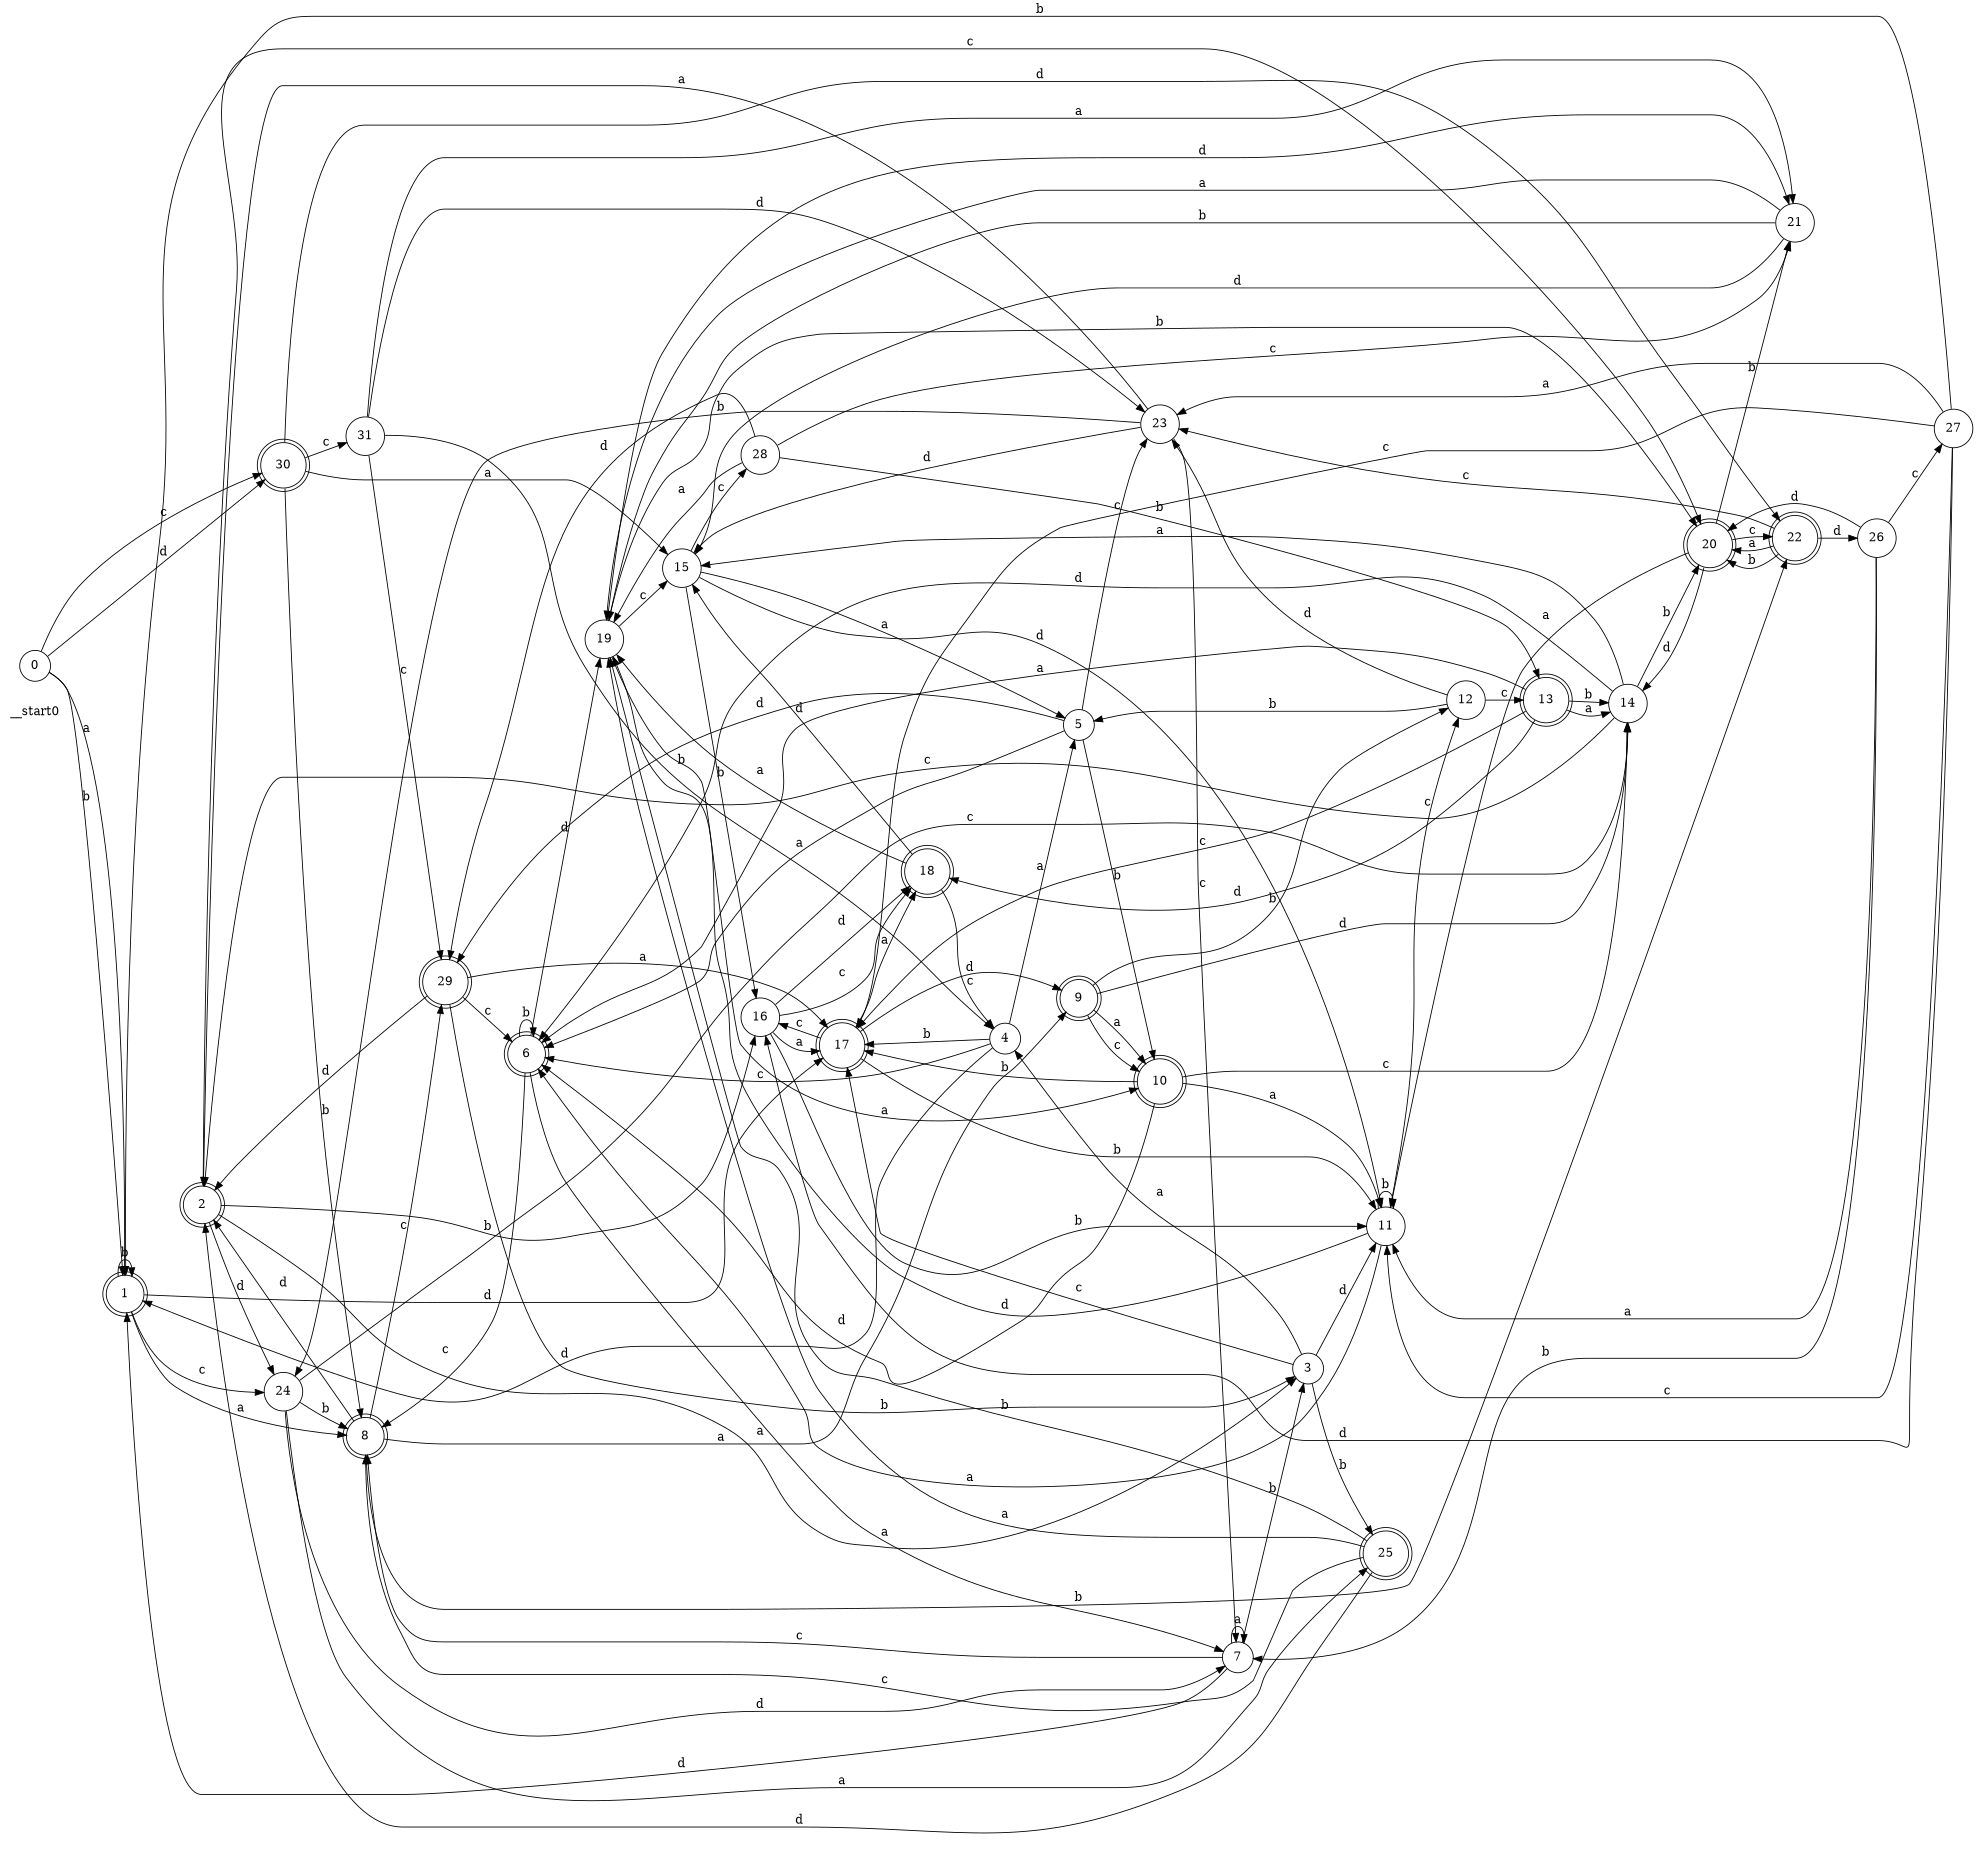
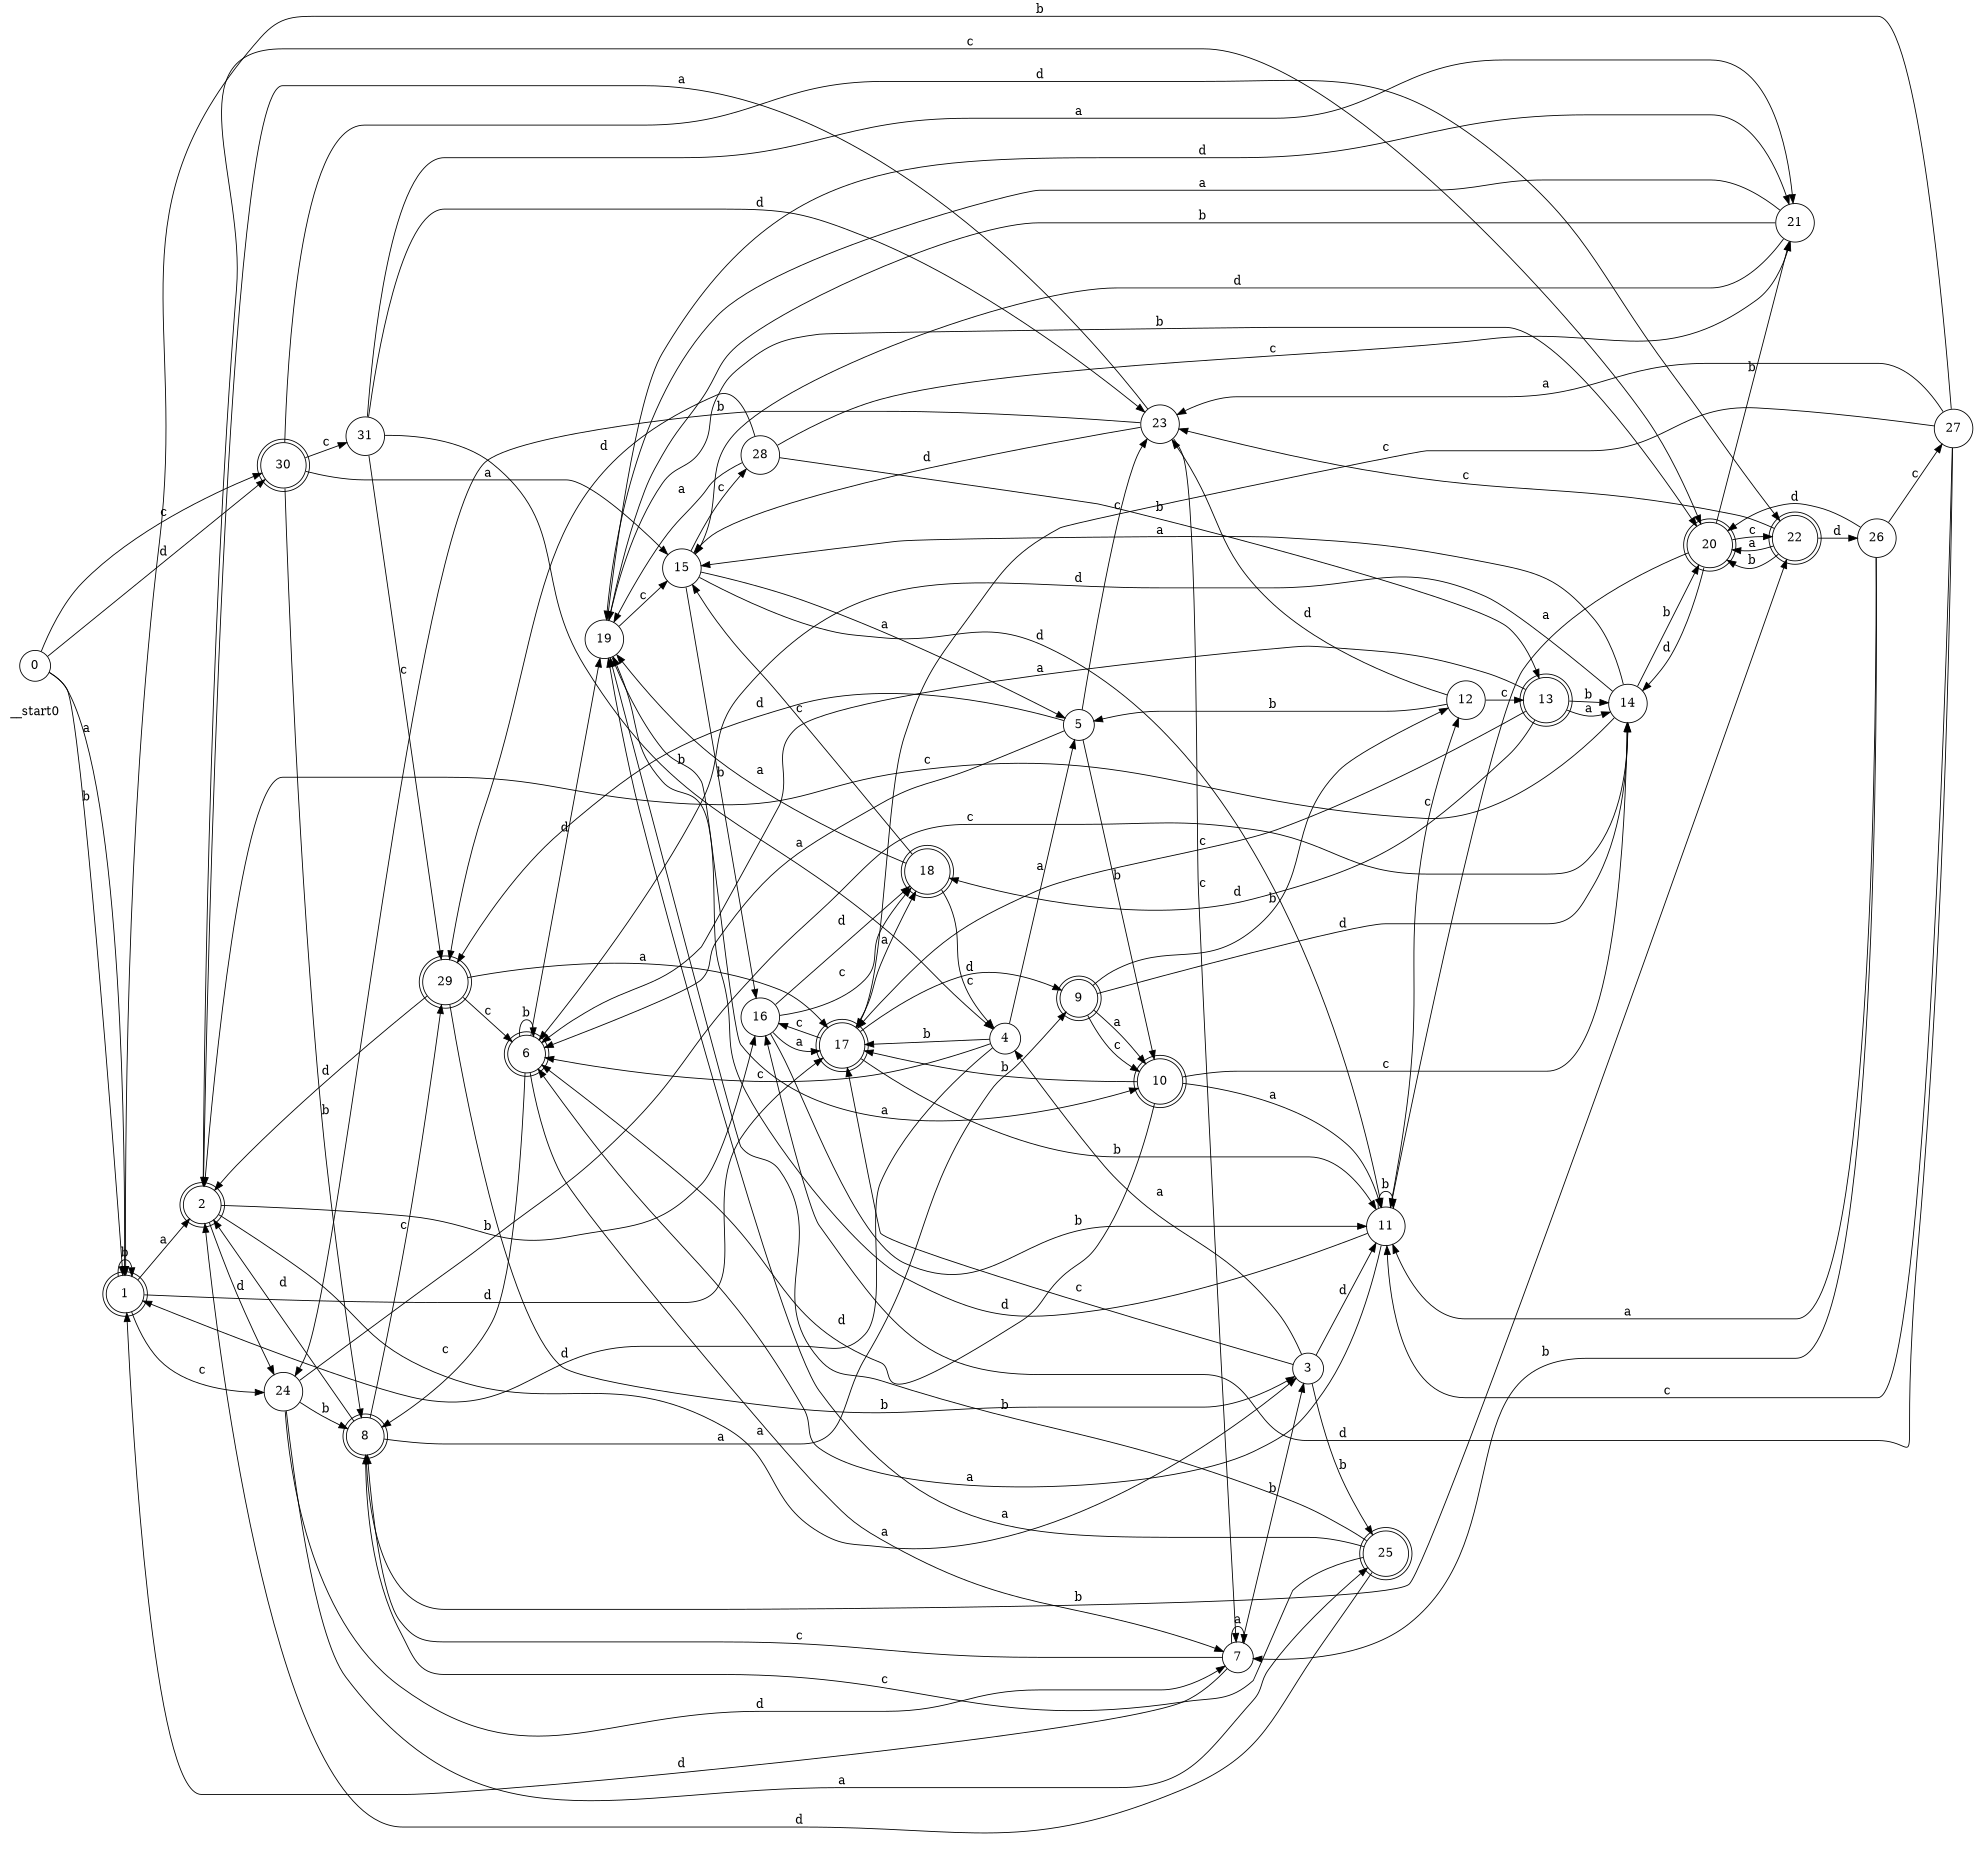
(800, 709) -> (800, 709)
(212, 1406) -> (161, 1253)
